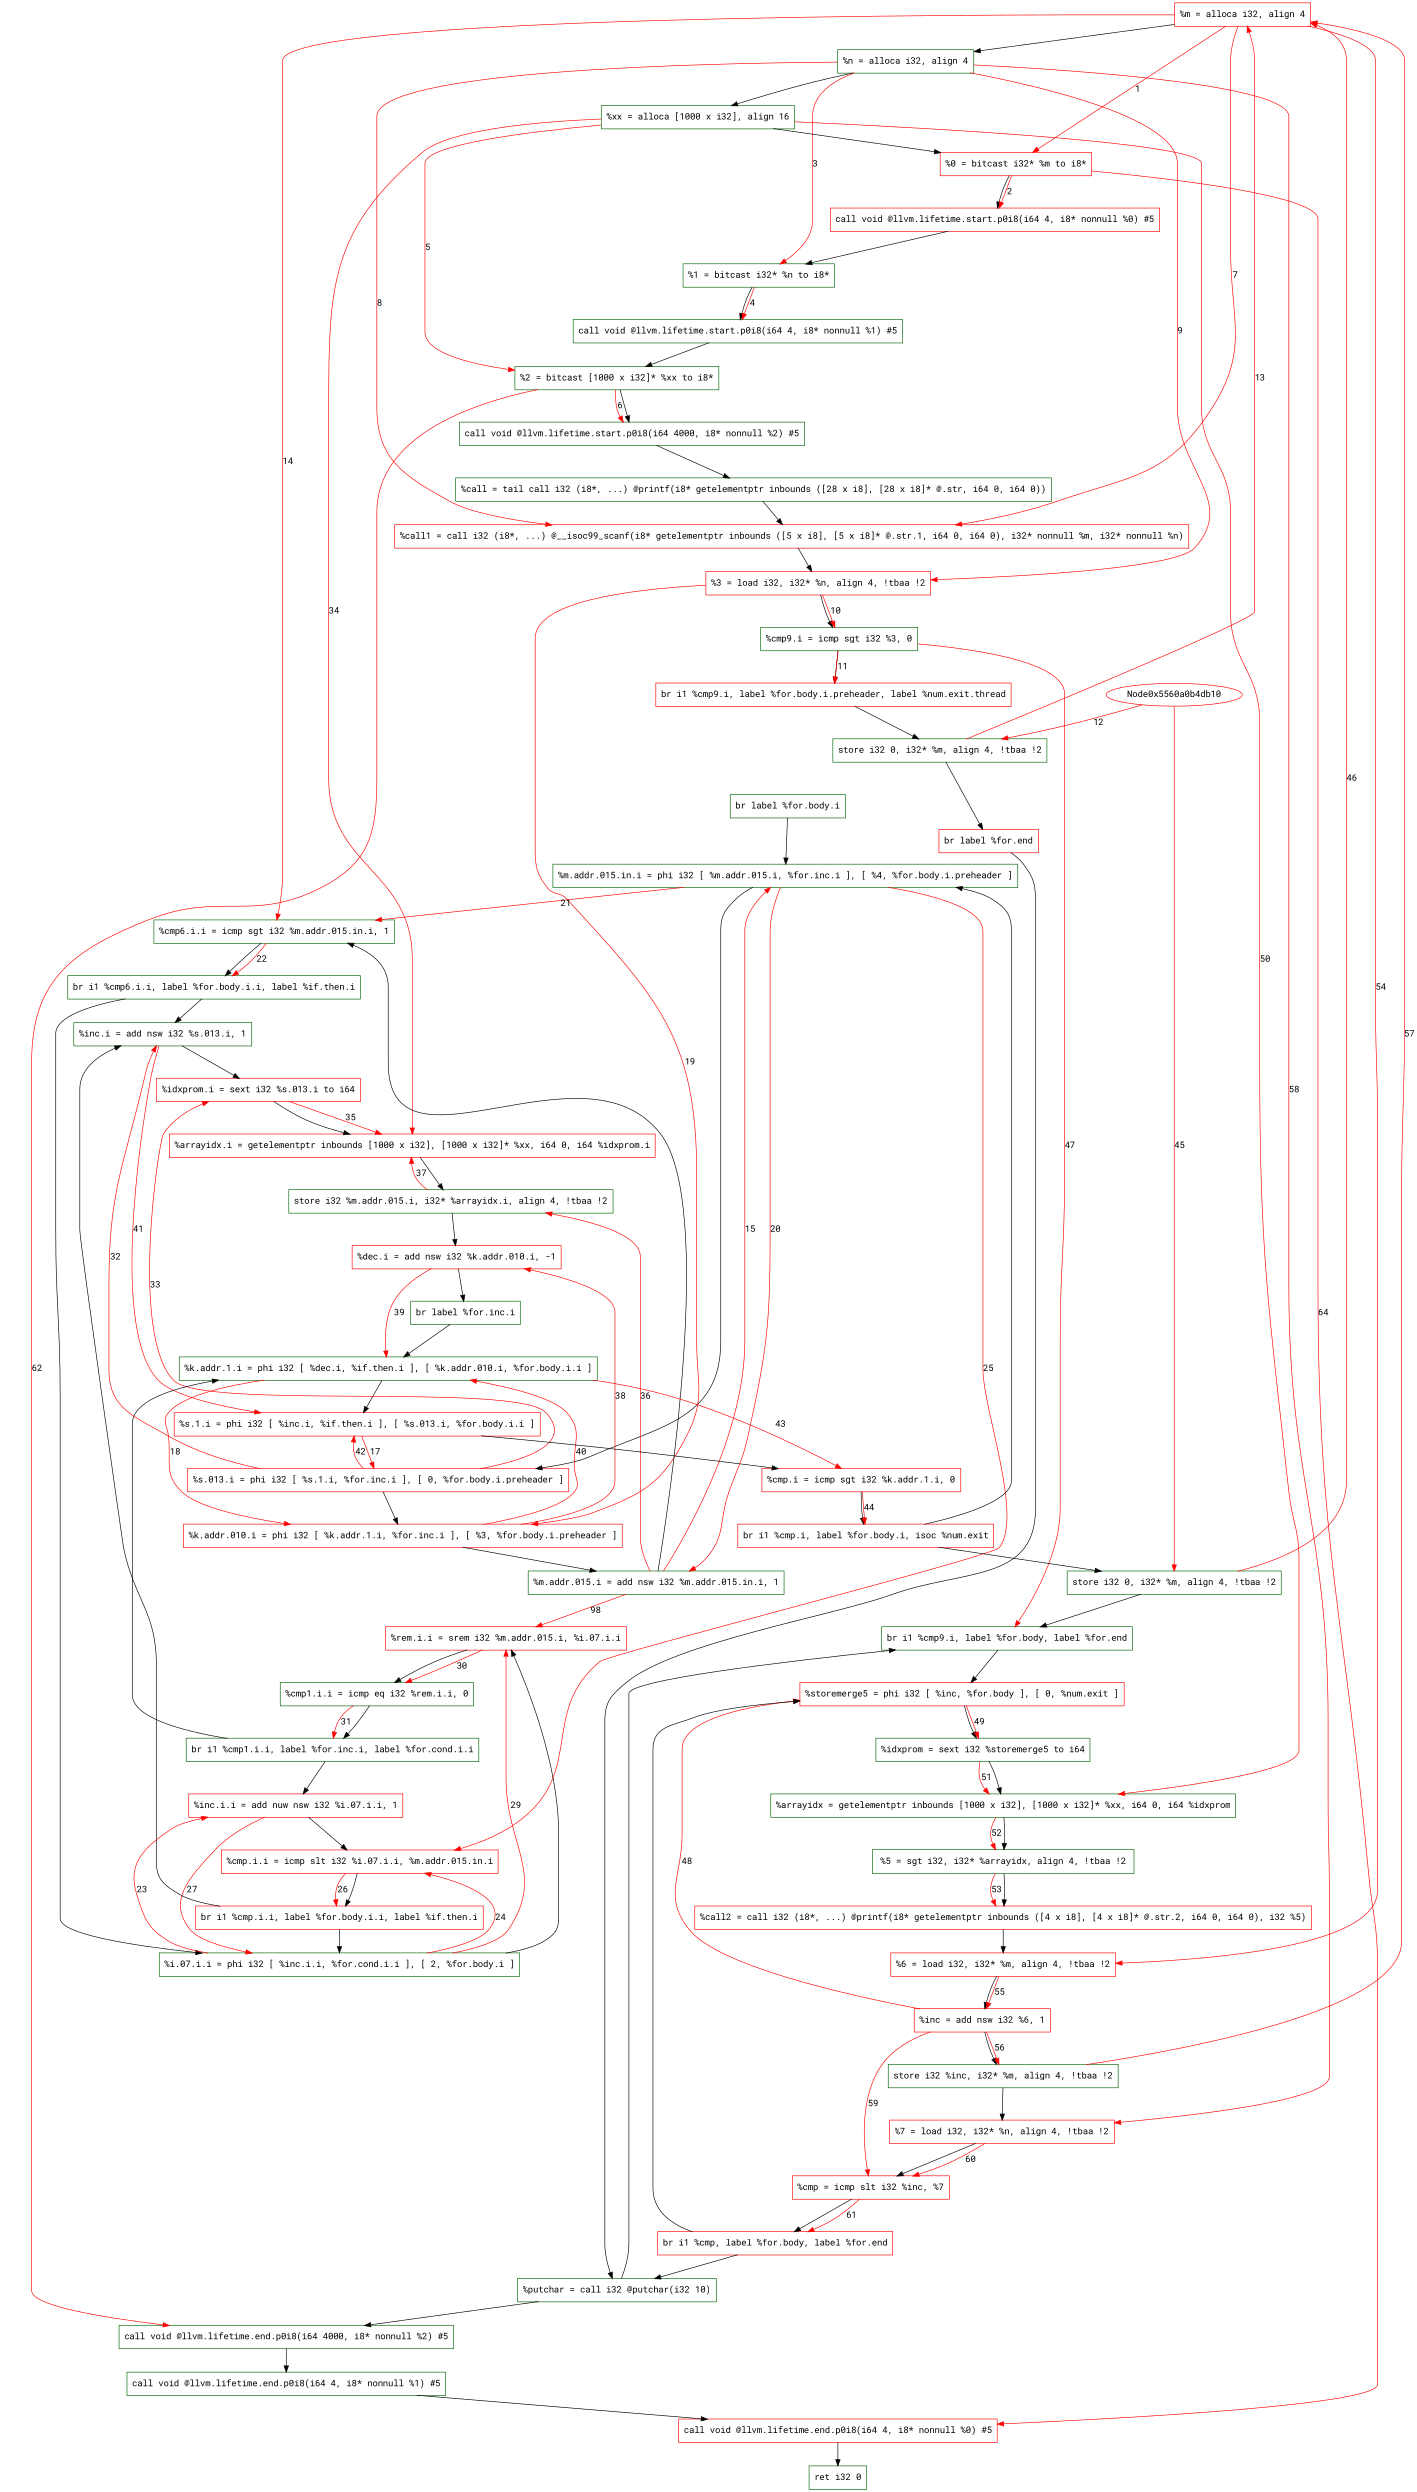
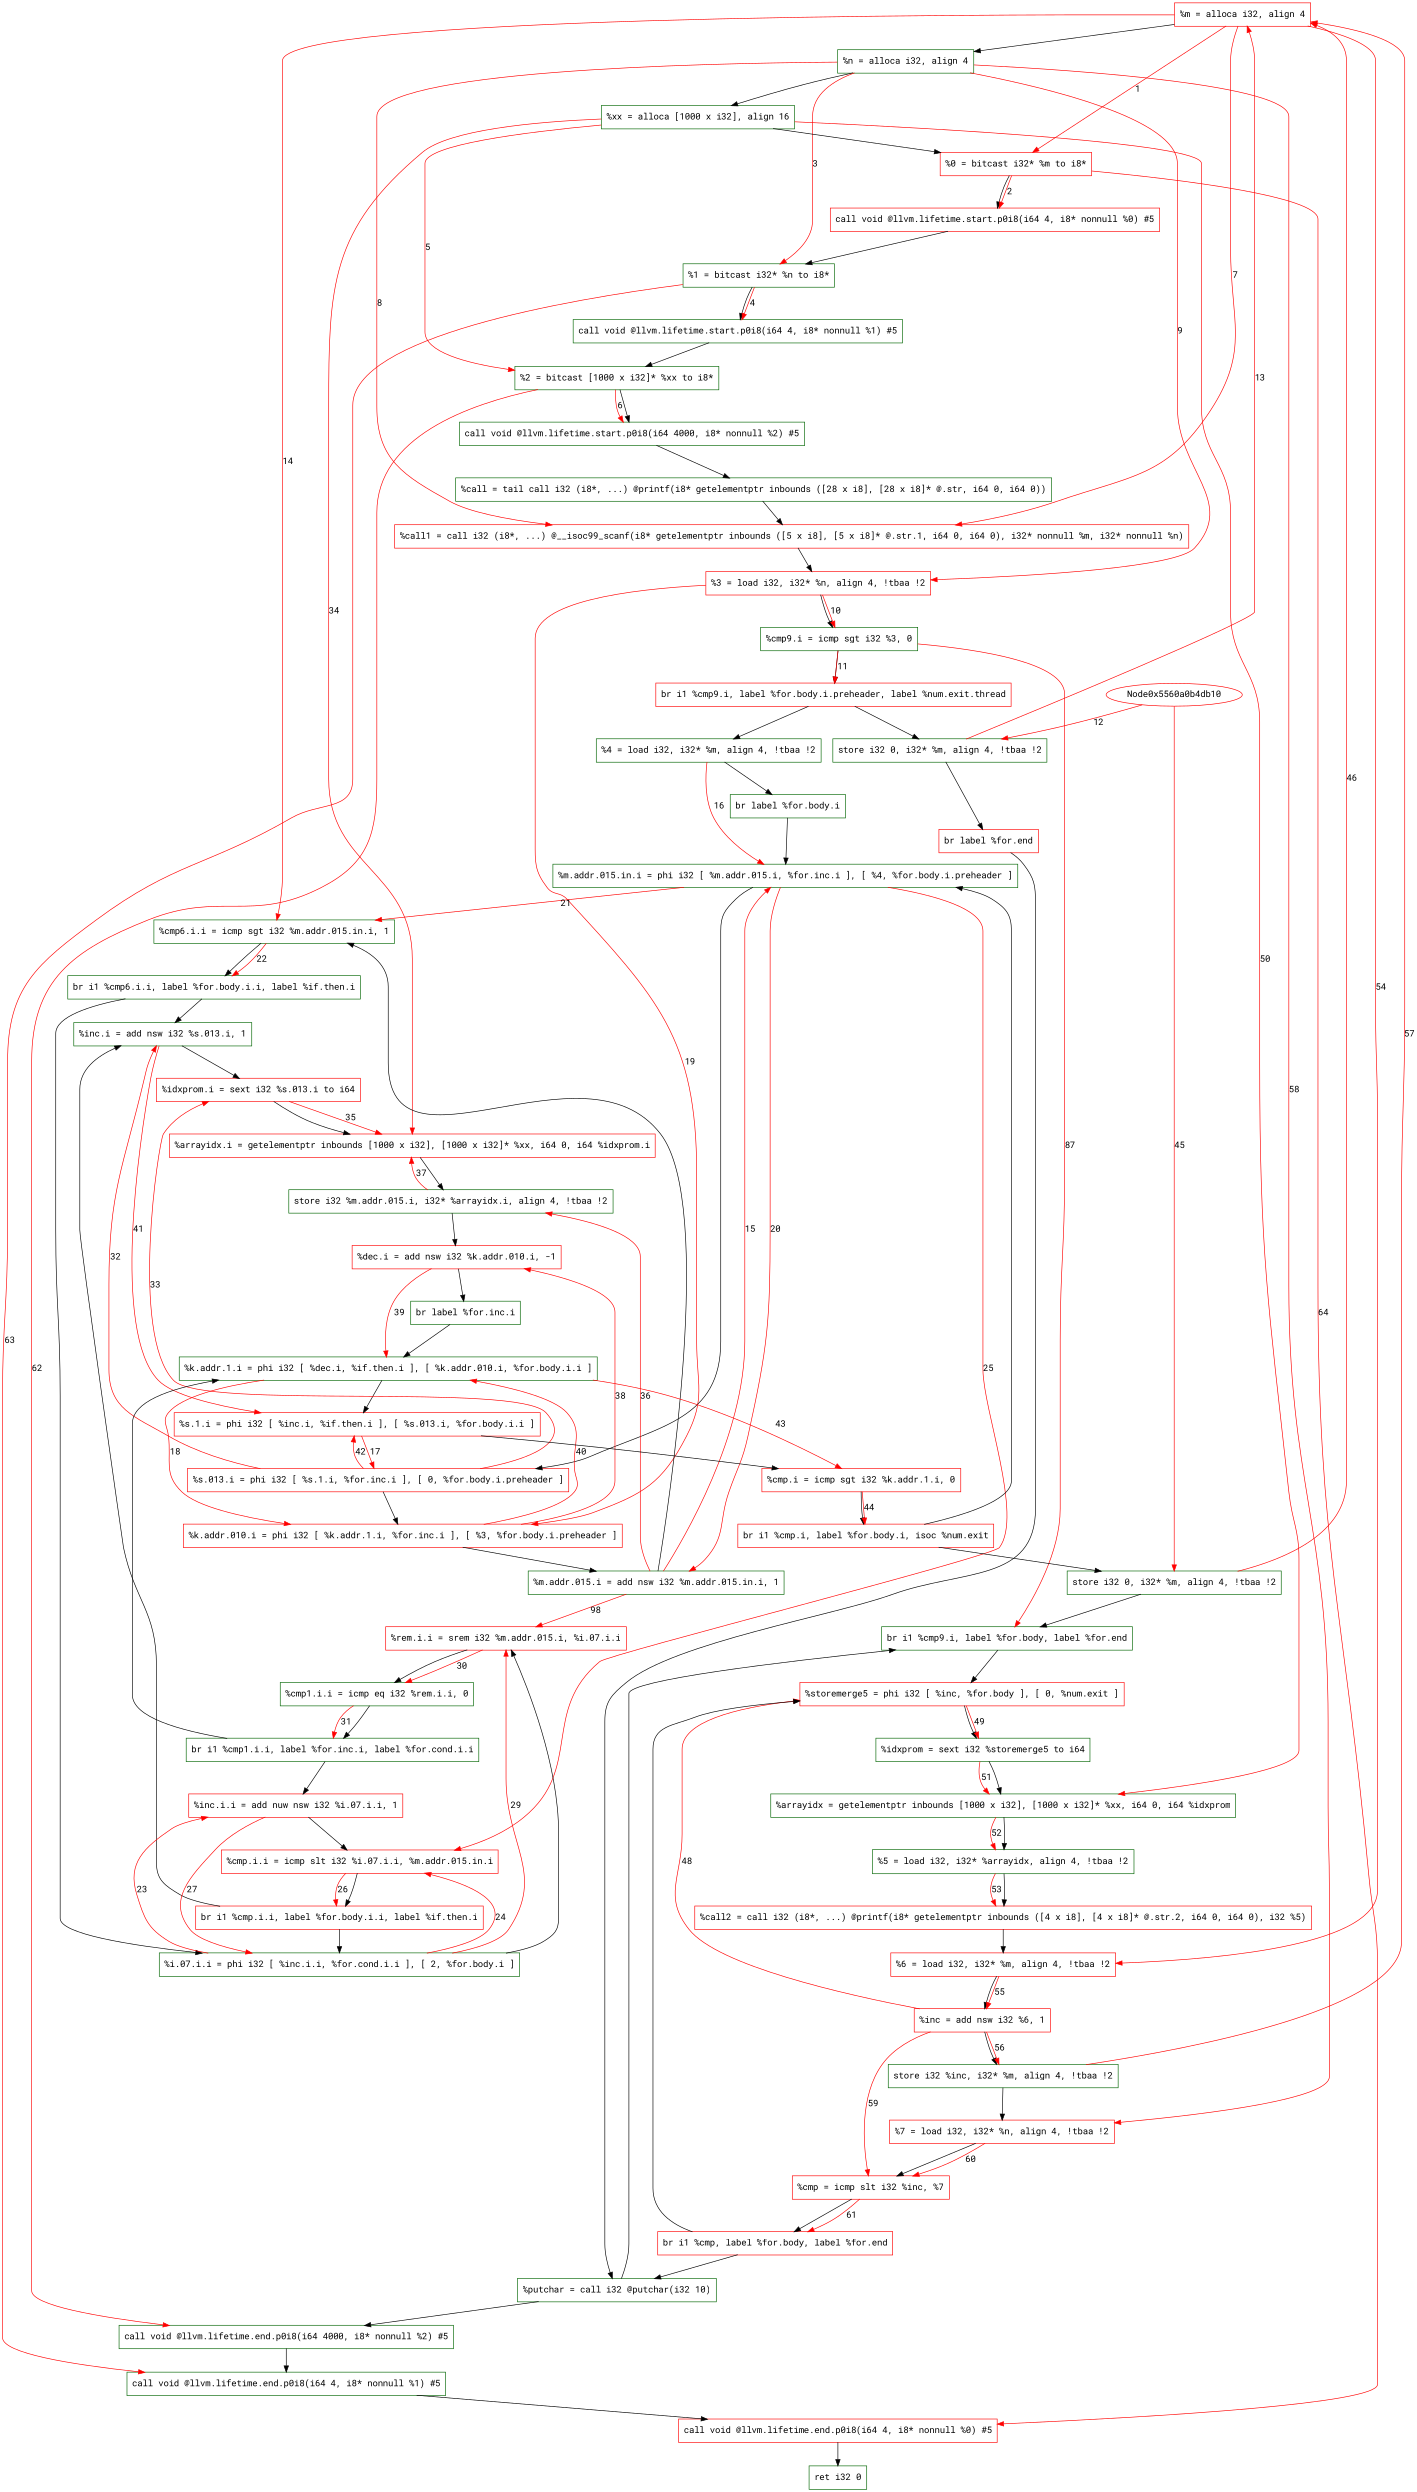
none -> (709, 750)
(1070, 1146) -> (1070, 1146)
none -> (8, 1164)
(1003, 1862) -> (1003, 1862)
